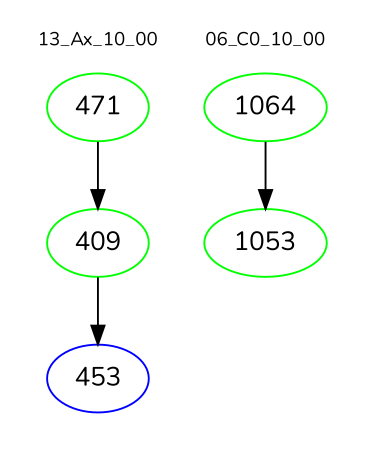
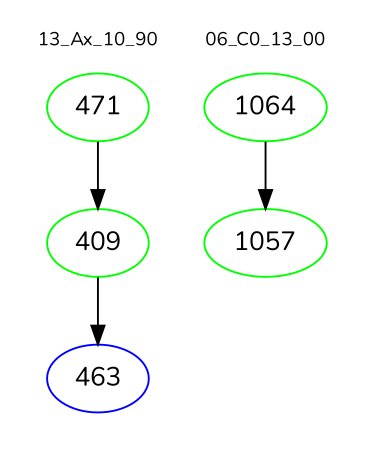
(98, 40) -> (98, 40)
(266, 40) -> (266, 40)
(266, 243) -> (266, 243)
(98, 379) -> (98, 379)
